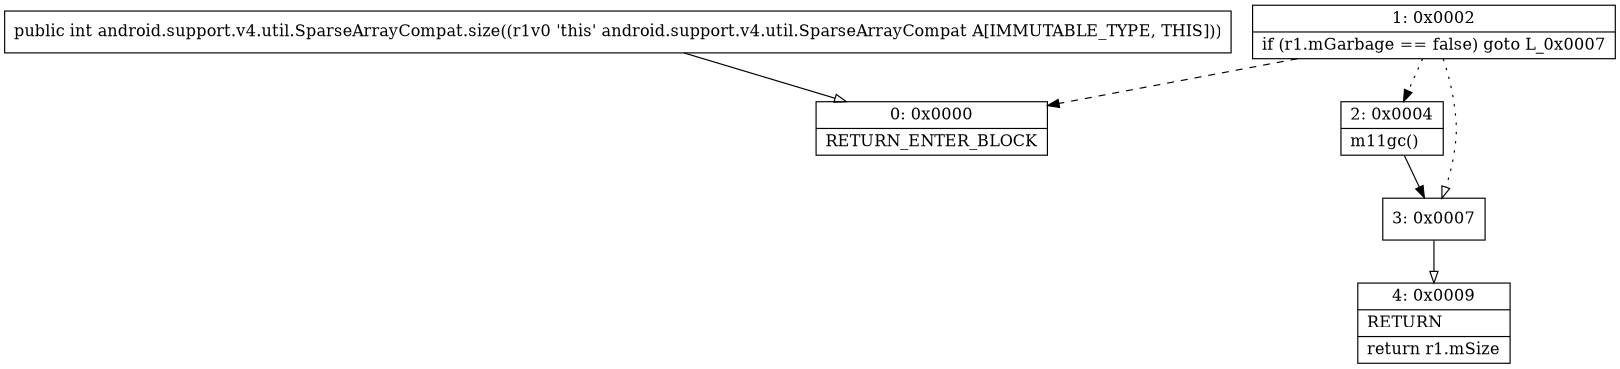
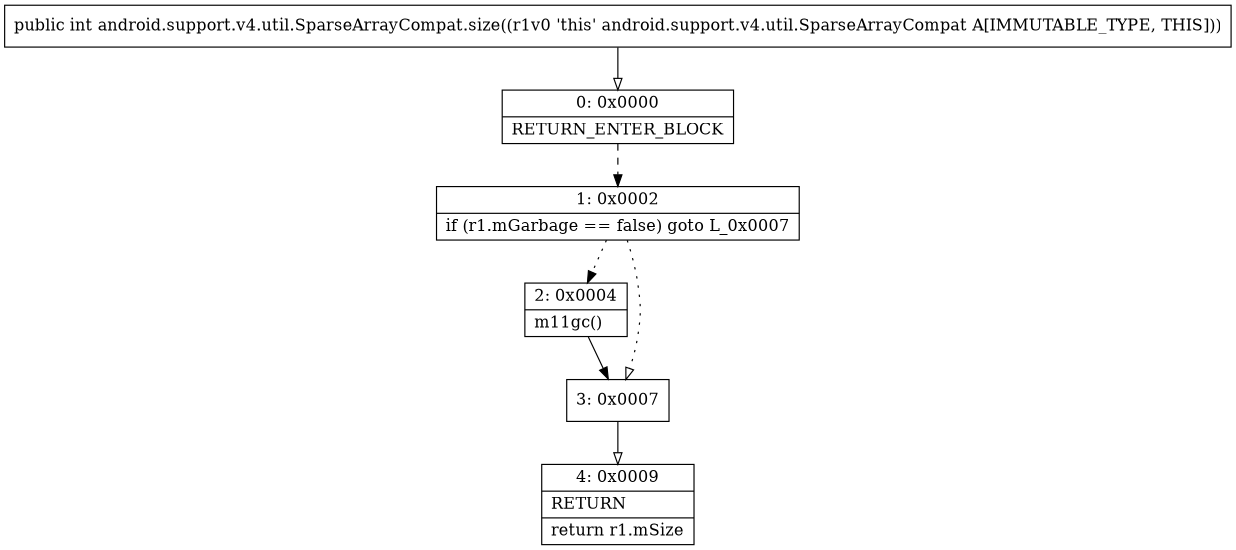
(1178, 81) -> (618, 159)
